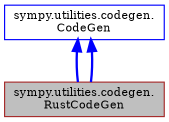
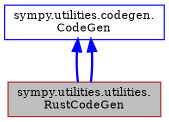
(84, 99) -> (84, 99)
